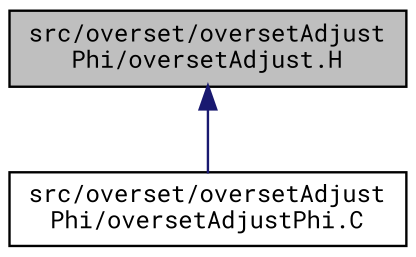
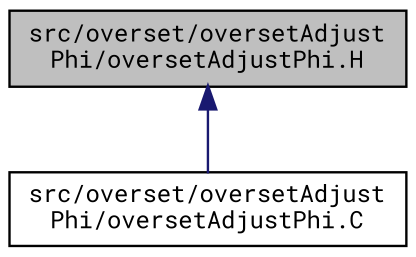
(208, 49) -> (208, 49)
